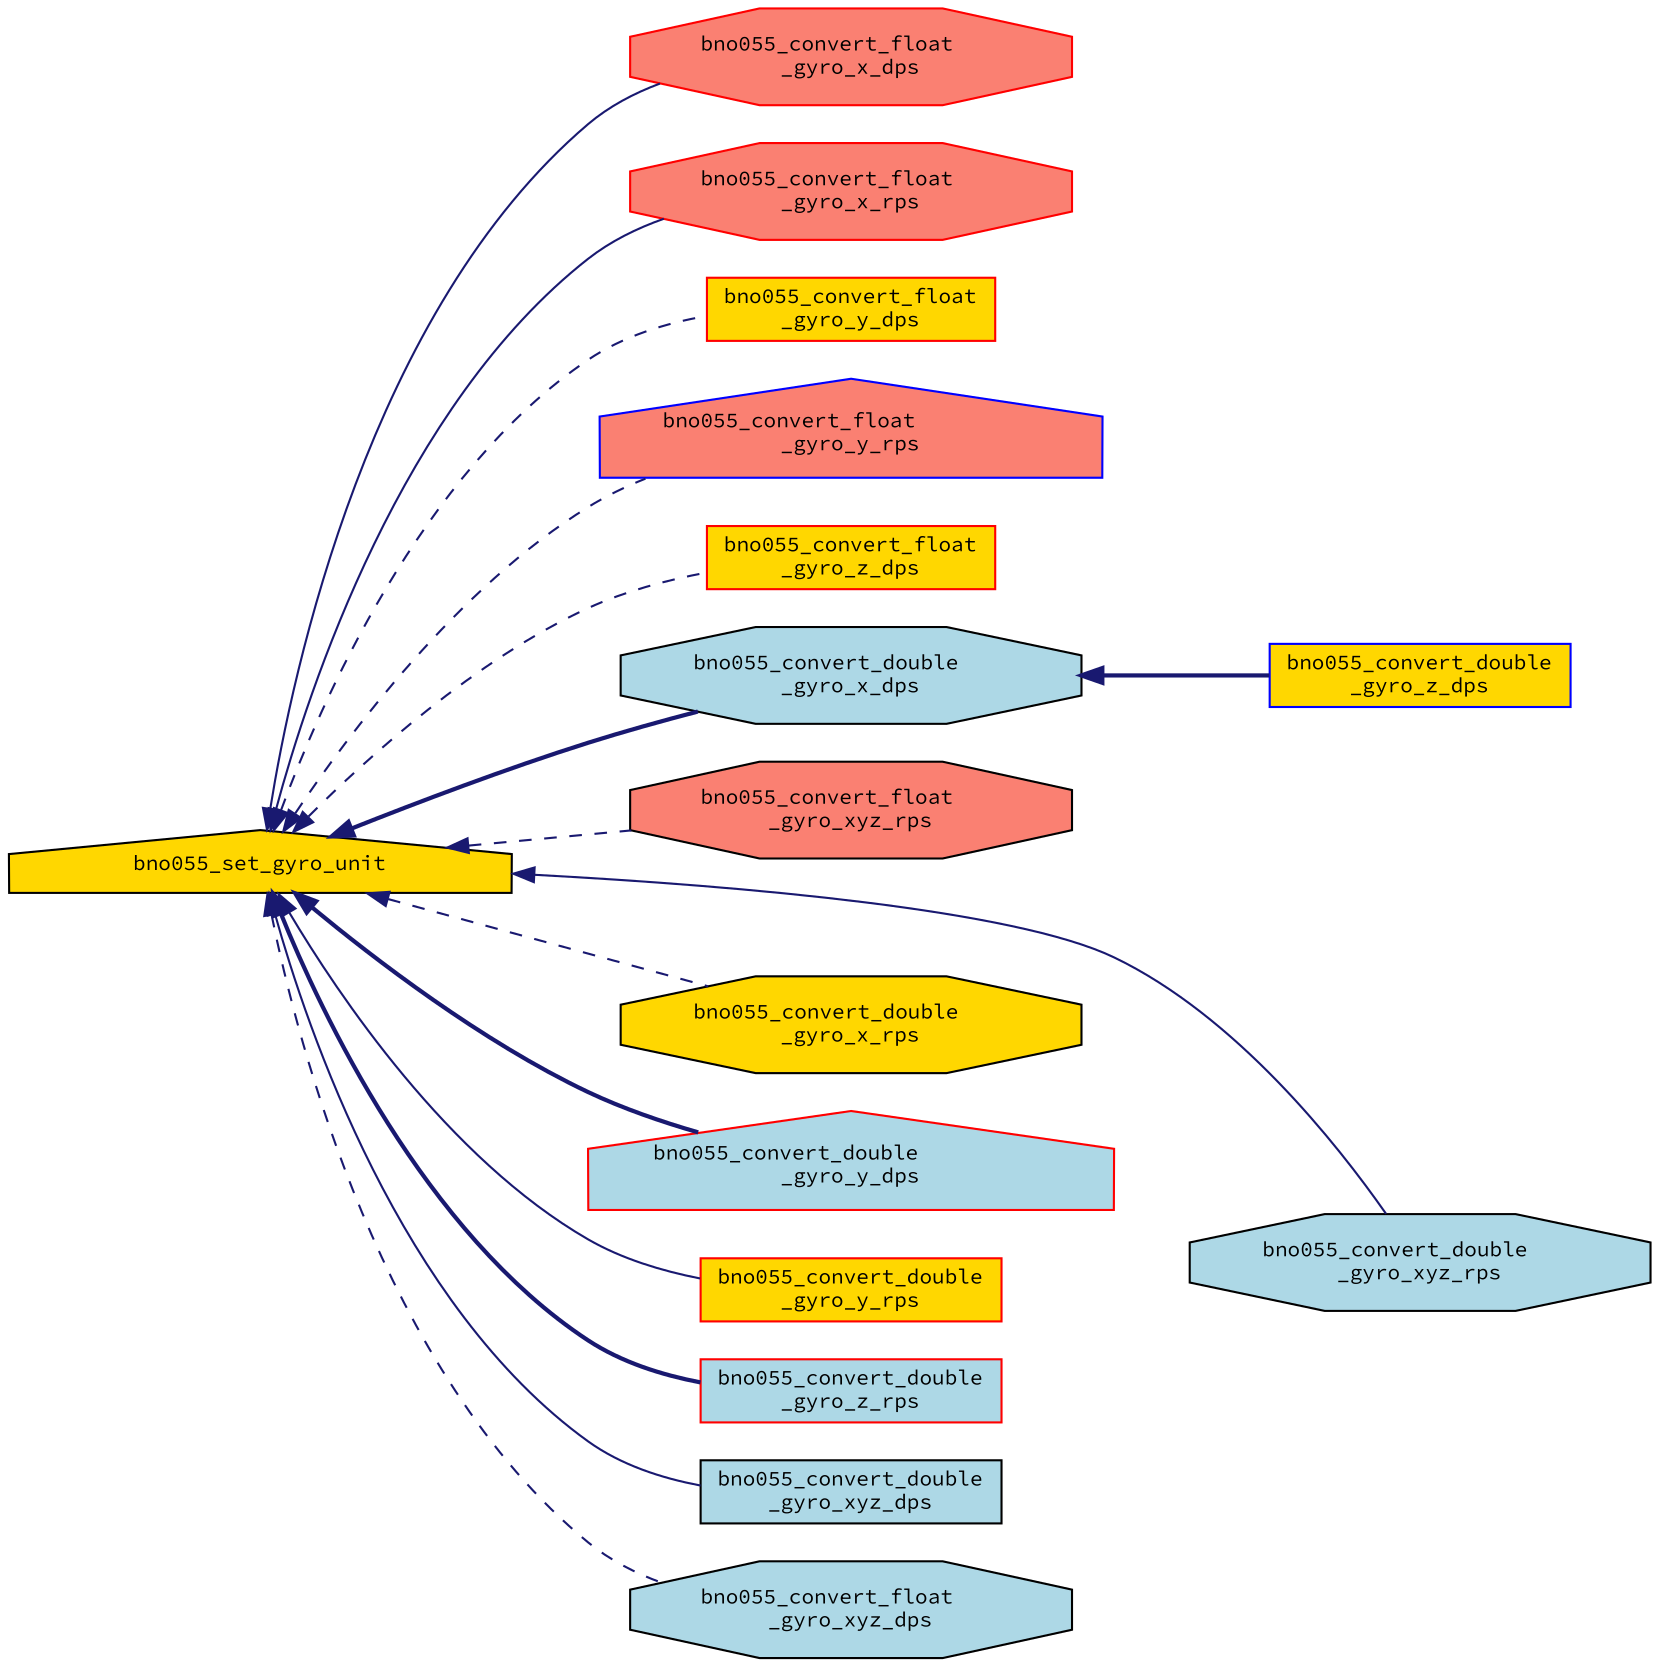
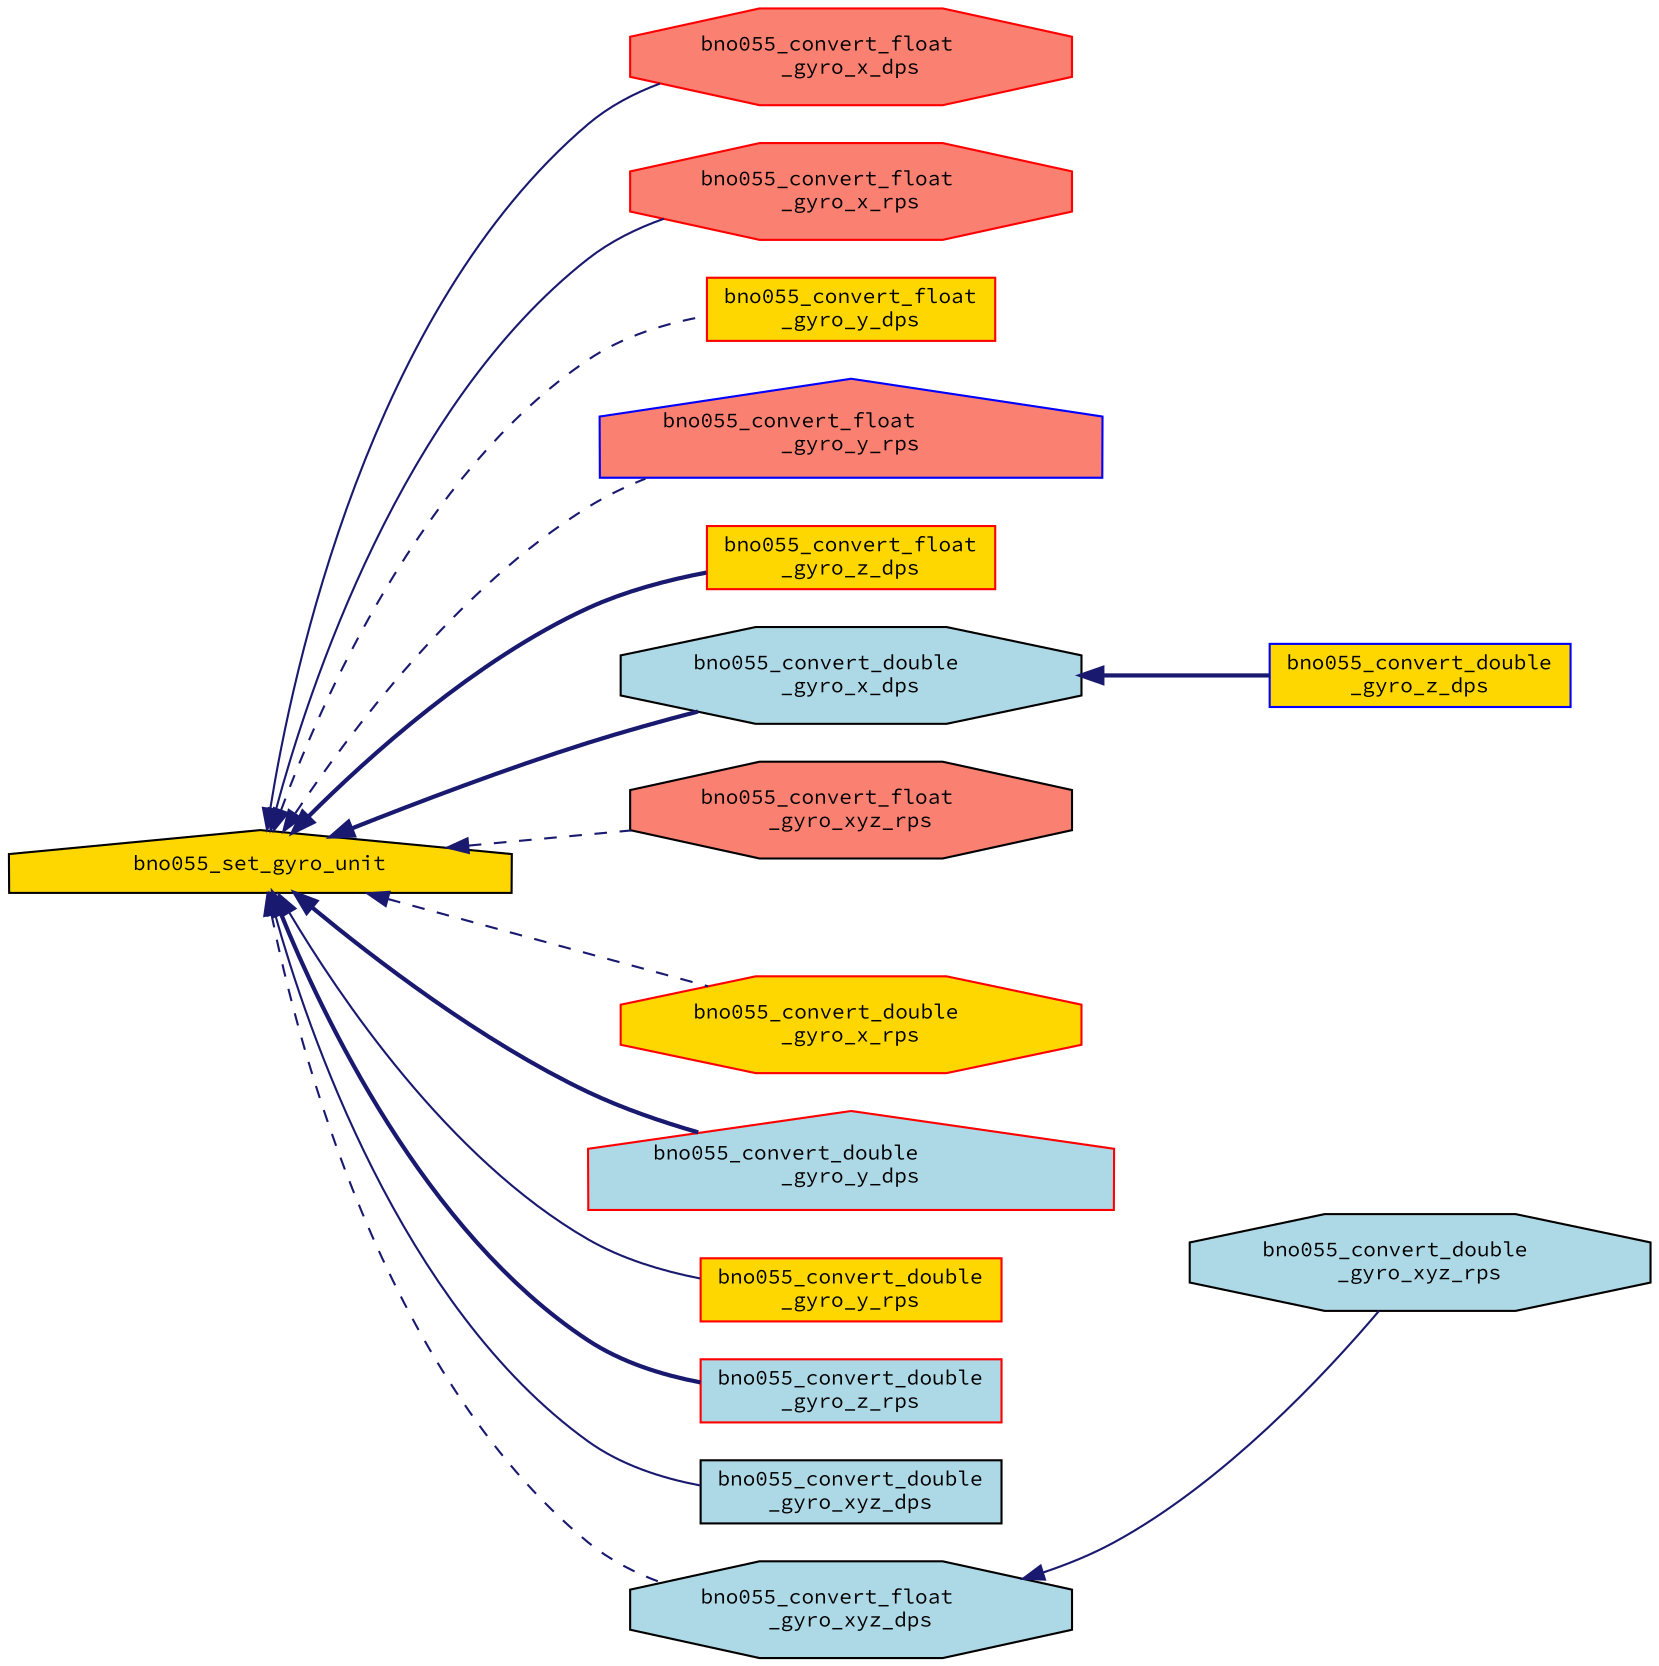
(490, 665) -> (490, 665)
(1014, 927) -> (1227, 1463)
(851, 1025) -> (851, 1025)
